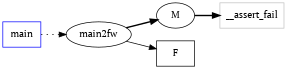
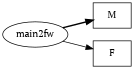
(176, 15) -> (112, 15)
(252, 15) -> none
(22, 35) -> none
